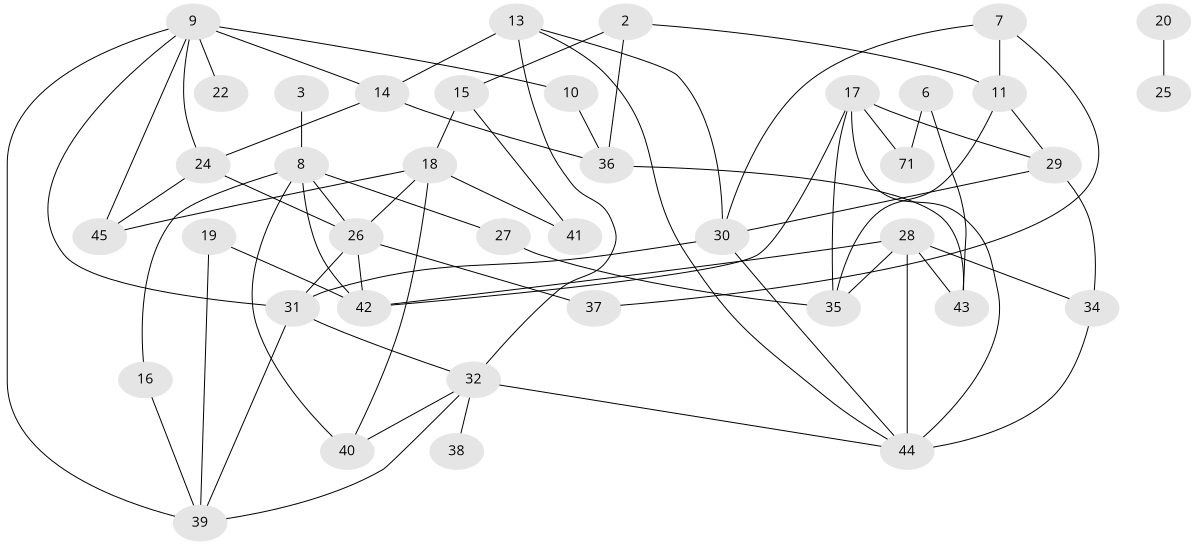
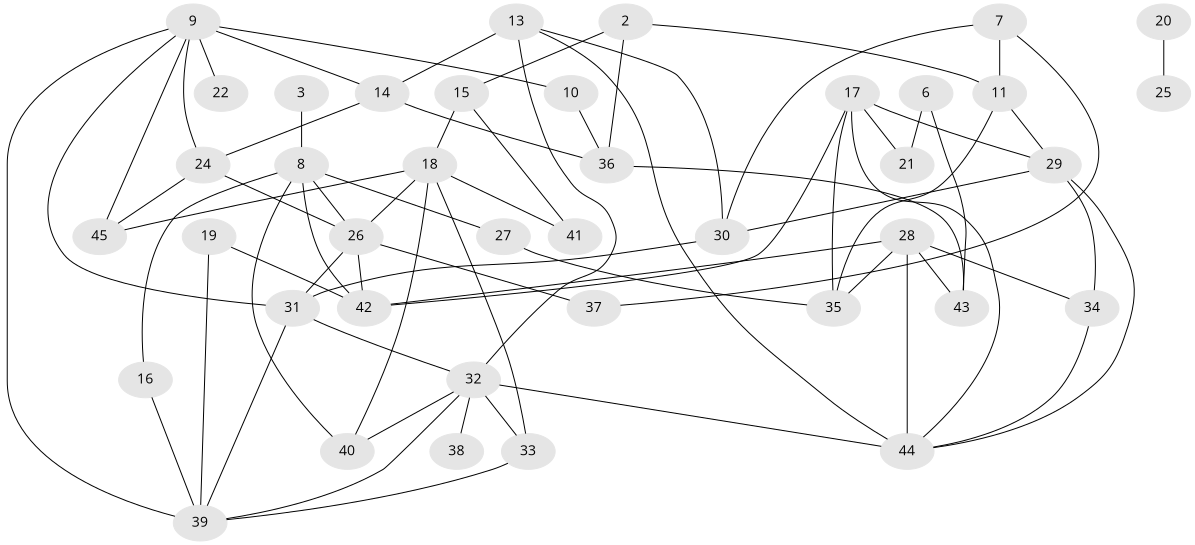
(907, 165) -> (907, 165)
(814, 345) -> (1113, 362)
none -> (528, 451)
